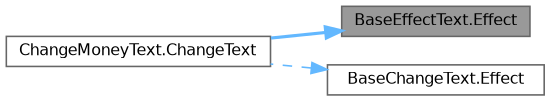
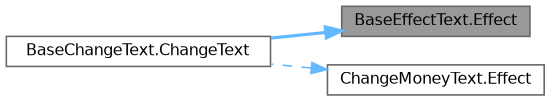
(138, 51) -> (138, 51)
(436, 80) -> (436, 80)
